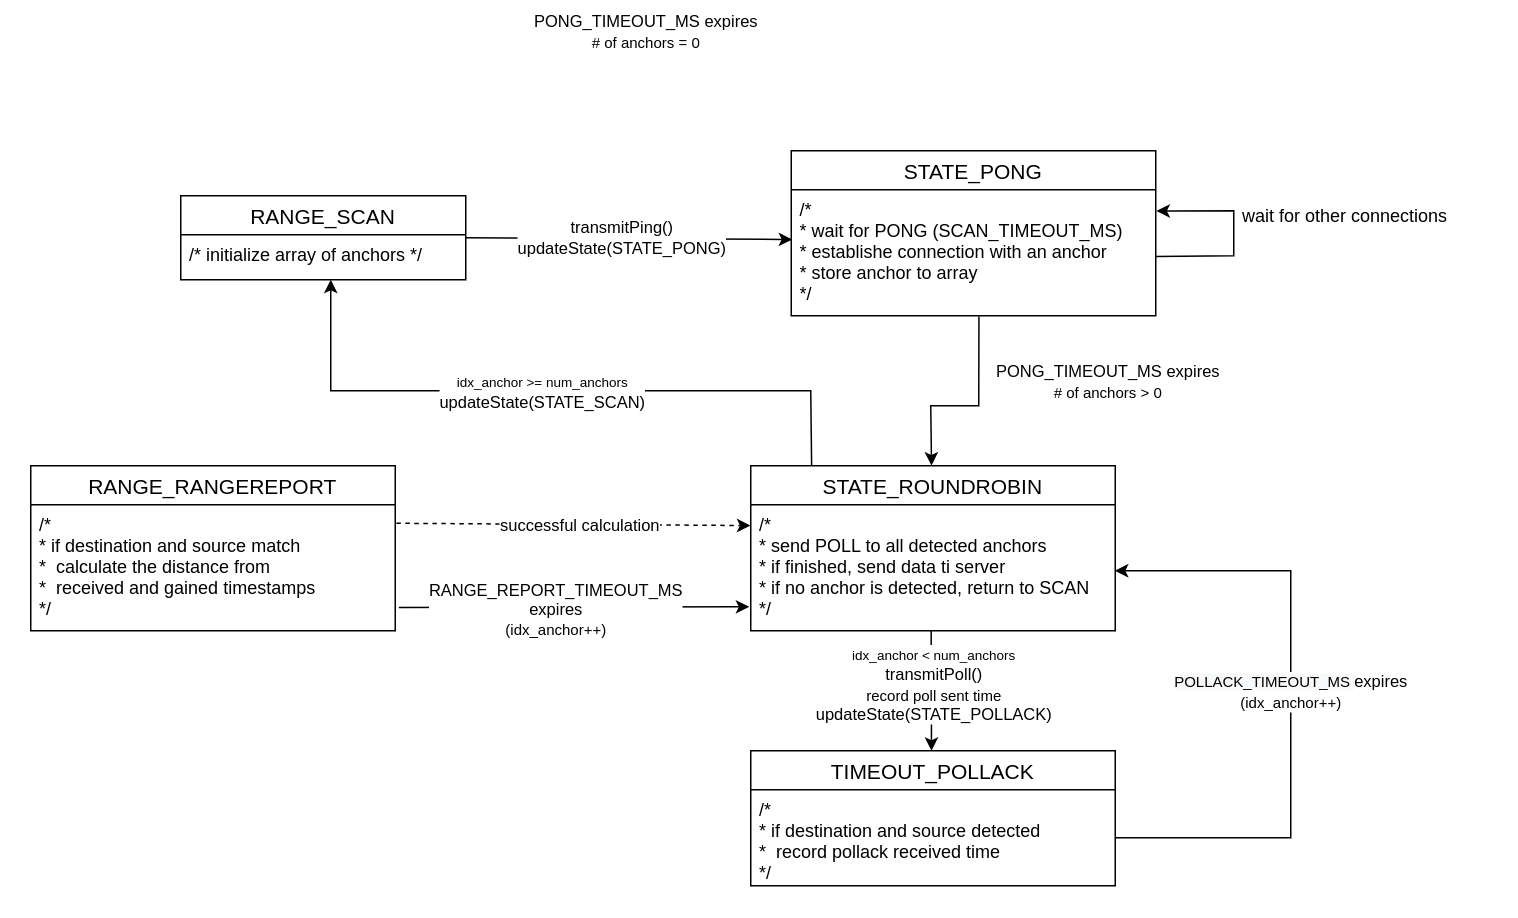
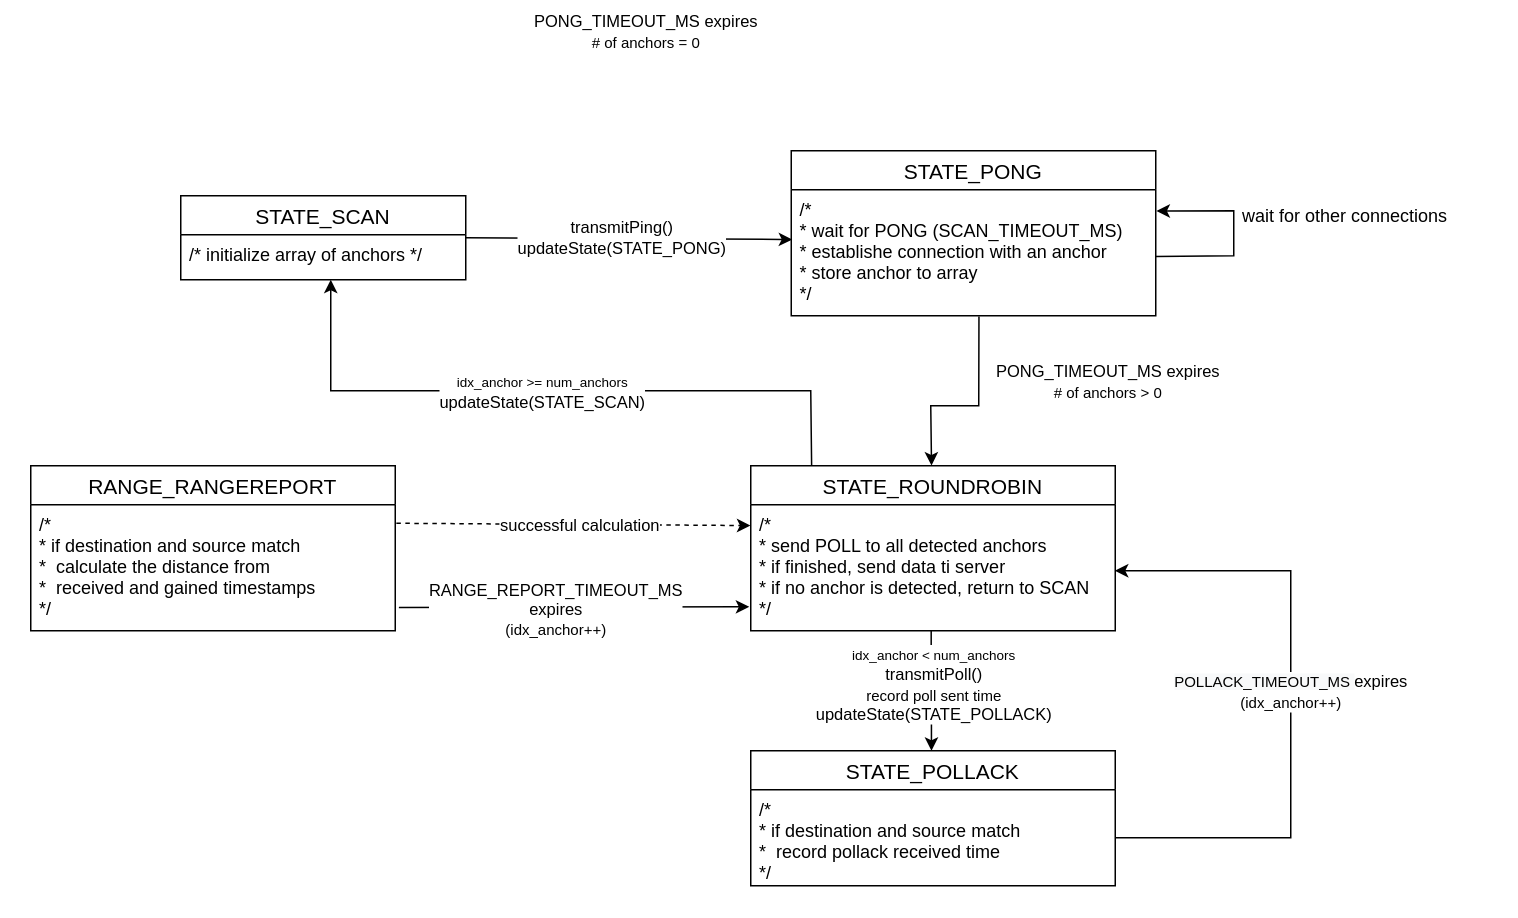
(323, 217) -> (323, 217)
(932, 772) -> (932, 772)
(769, 810) -> (769, 810)
